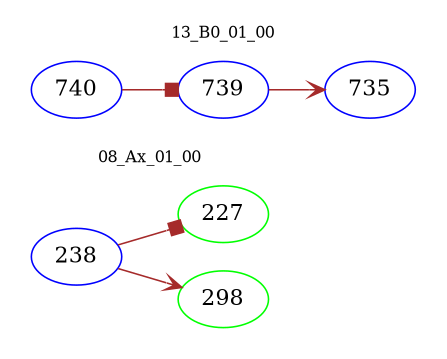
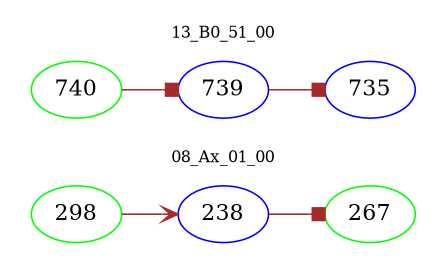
(223, 34) -> (223, 34)
(77, 90) -> (77, 90)
(289, 90) -> (289, 90)
(223, 214) -> (370, 214)
(142, 276) -> (142, 214)
